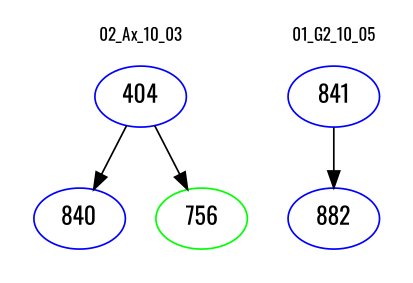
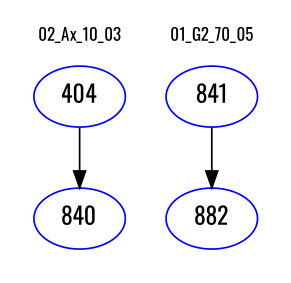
(334, 36) -> (212, 36)
(202, 219) -> none
